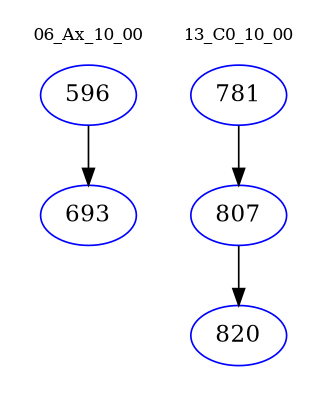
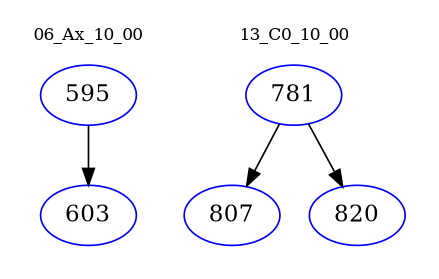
(88, 95) -> (88, 95)
(88, 215) -> (88, 215)
(239, 267) -> (321, 148)
